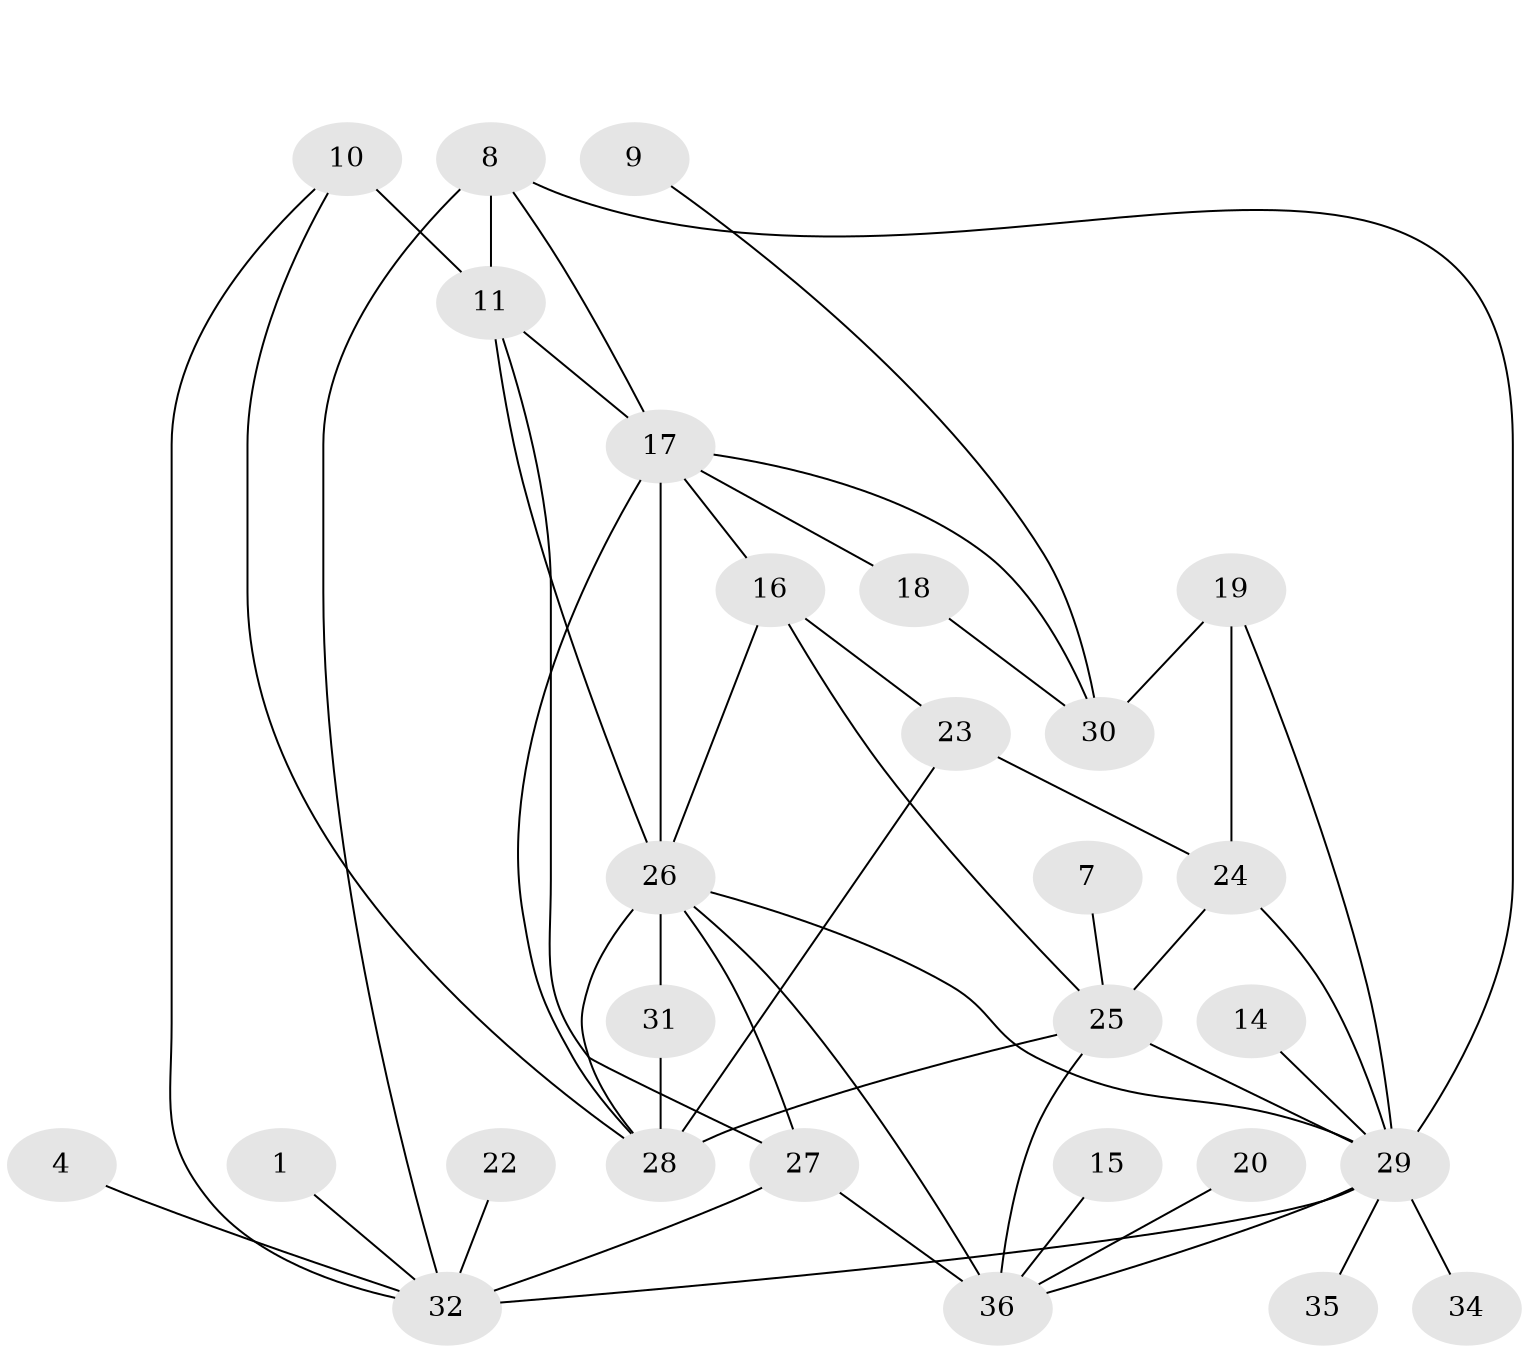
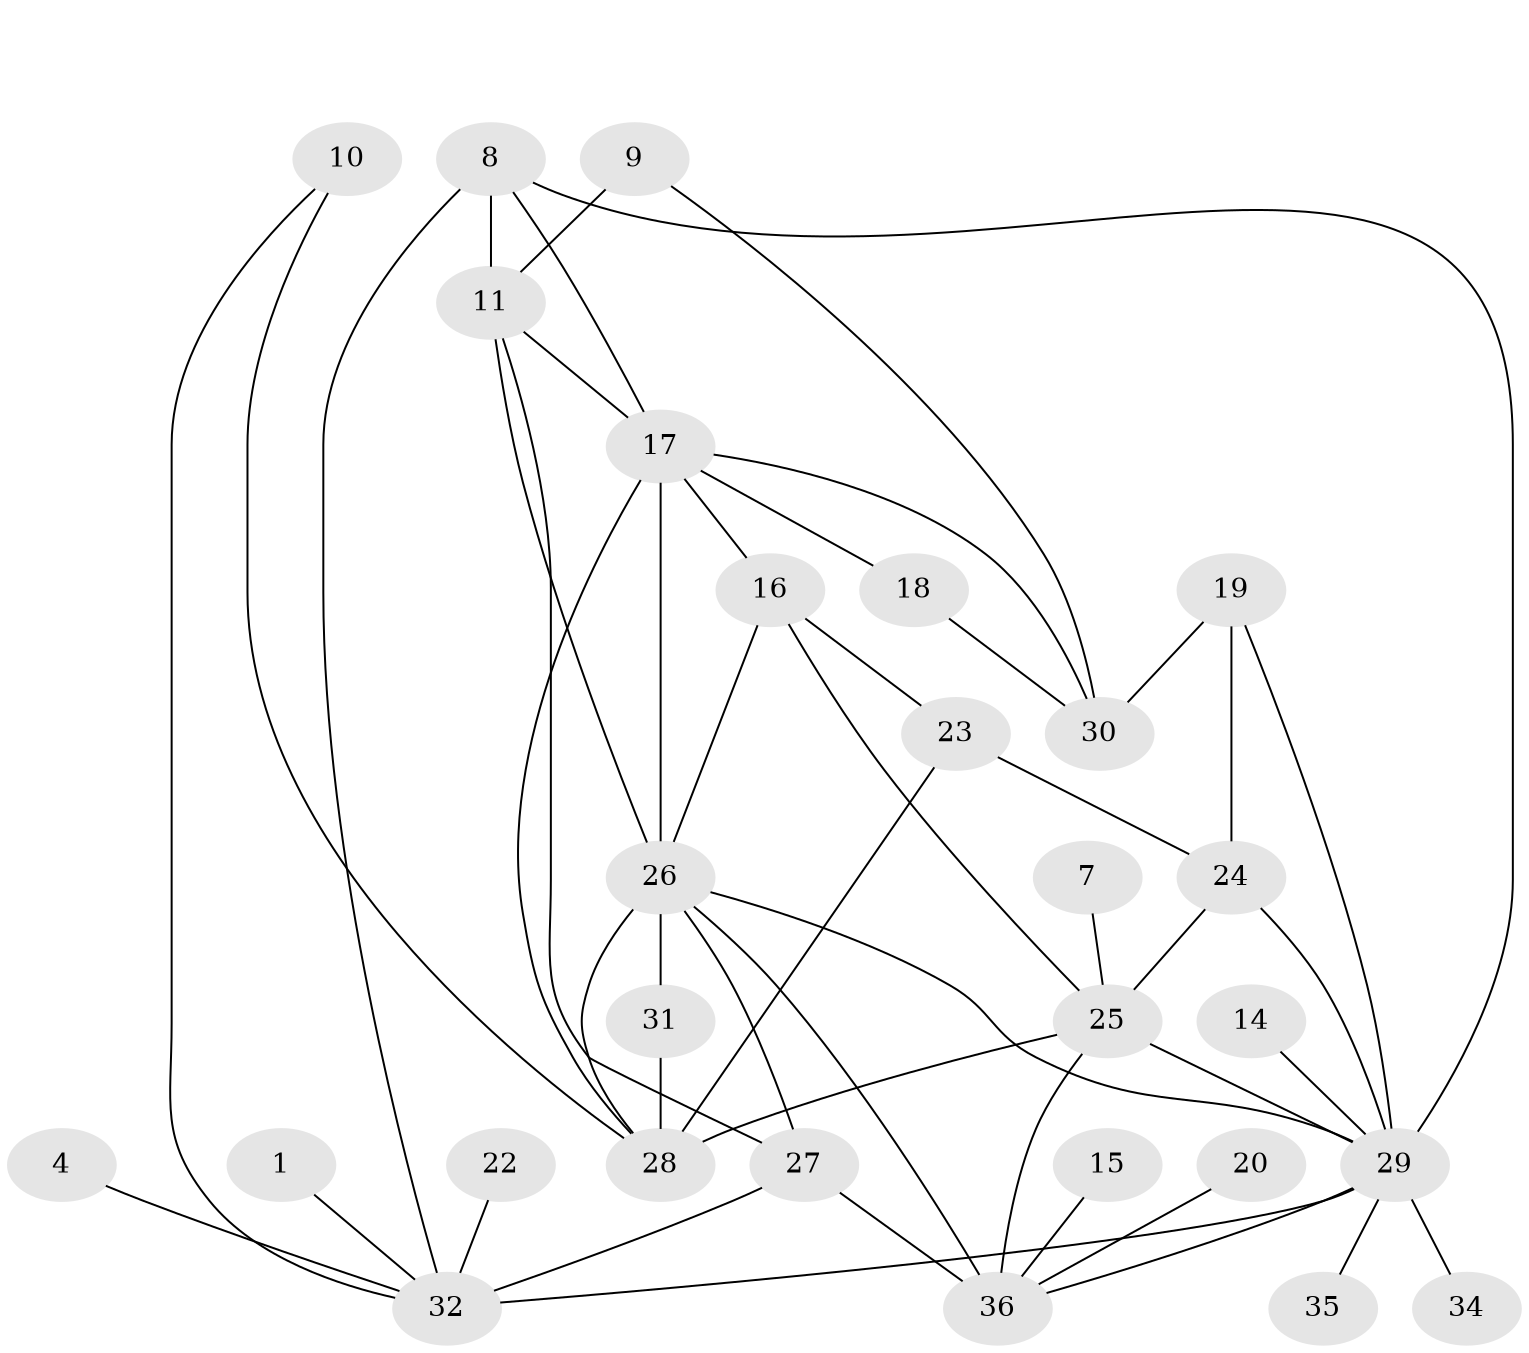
(410, 222) -> (563, 231)
